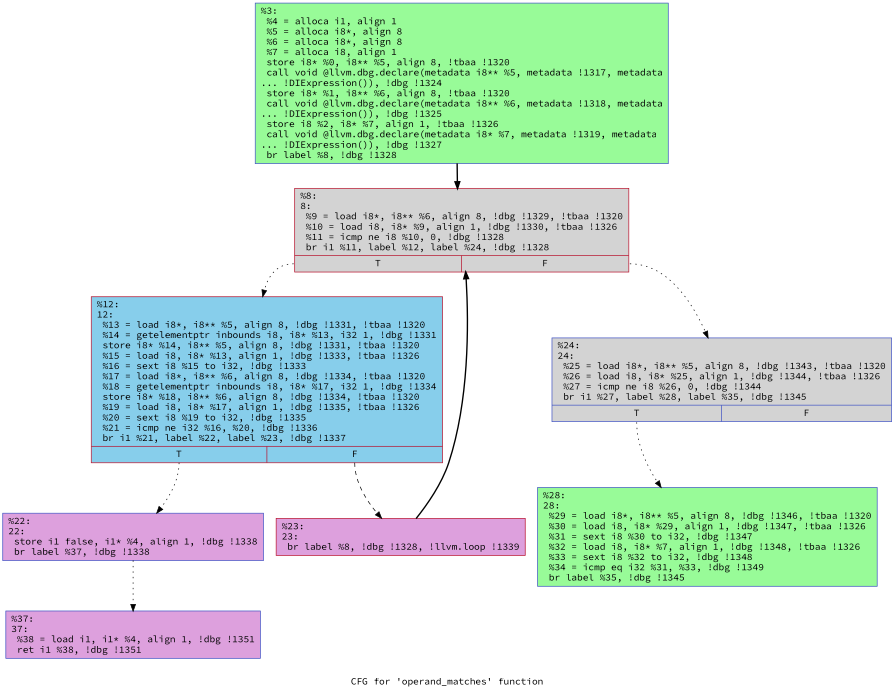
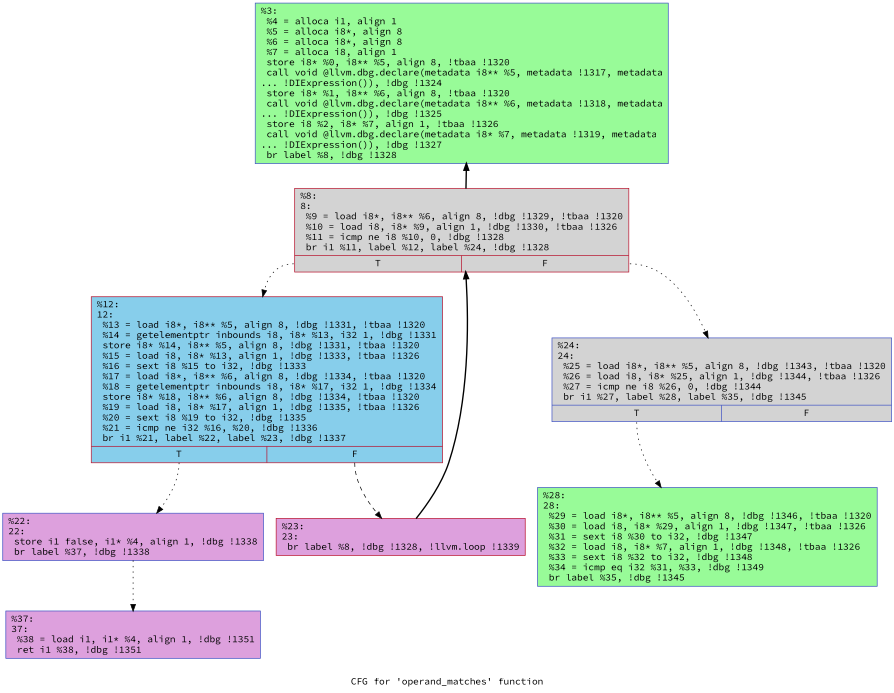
(457, 172) -> (466, 179)
